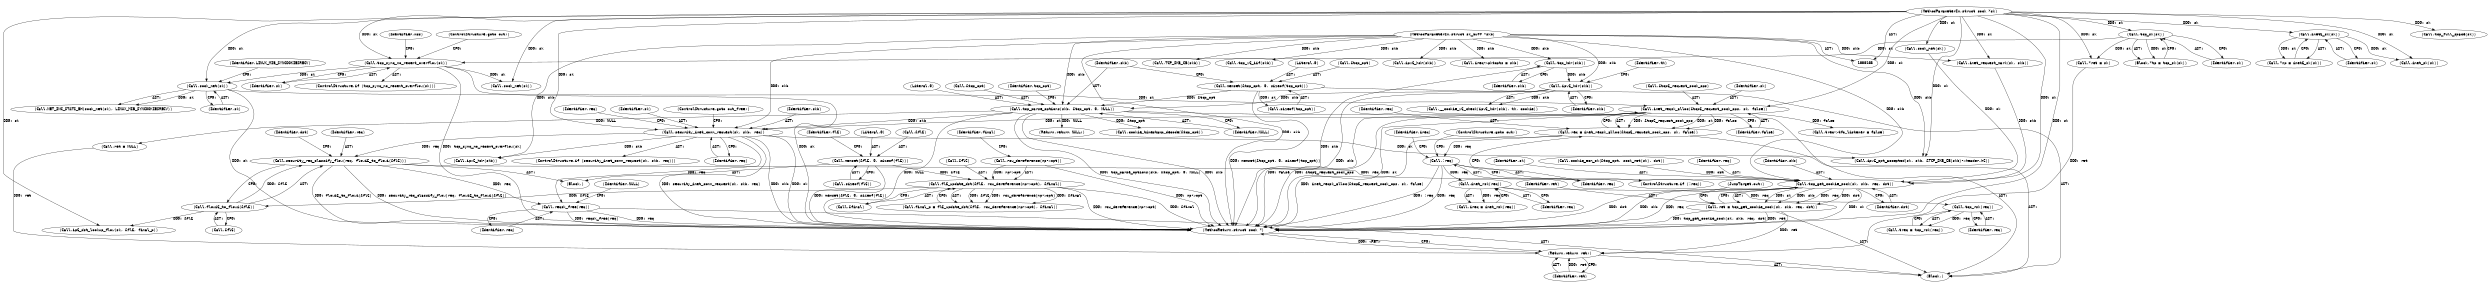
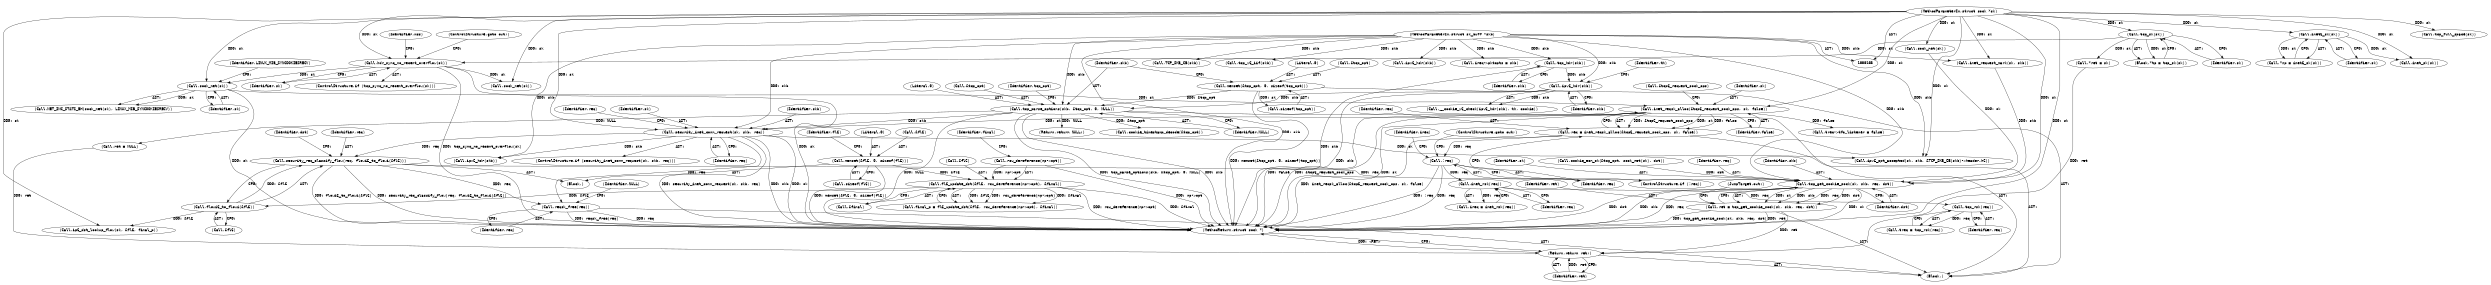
(2062, 20) -> none
(406, 63) -> (406, 63)
(1698, 98) -> (1698, 98)
(713, 109) -> none
